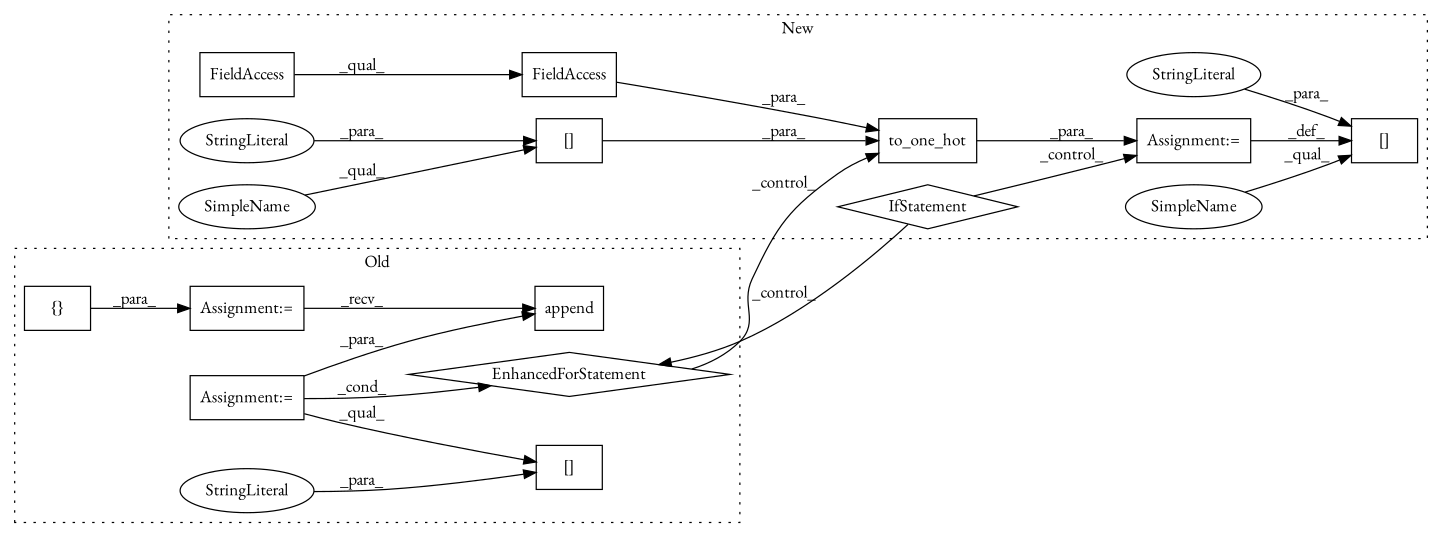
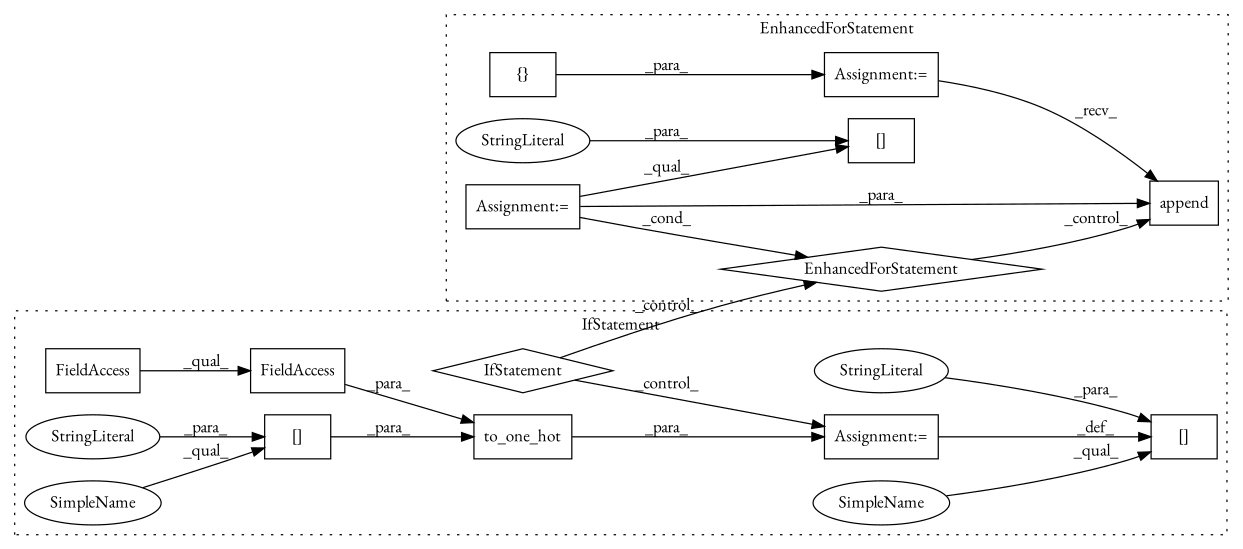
(798, 29) -> (621, 325)
(763, 257) -> (1056, 245)
(377, 262) -> (837, 29)
